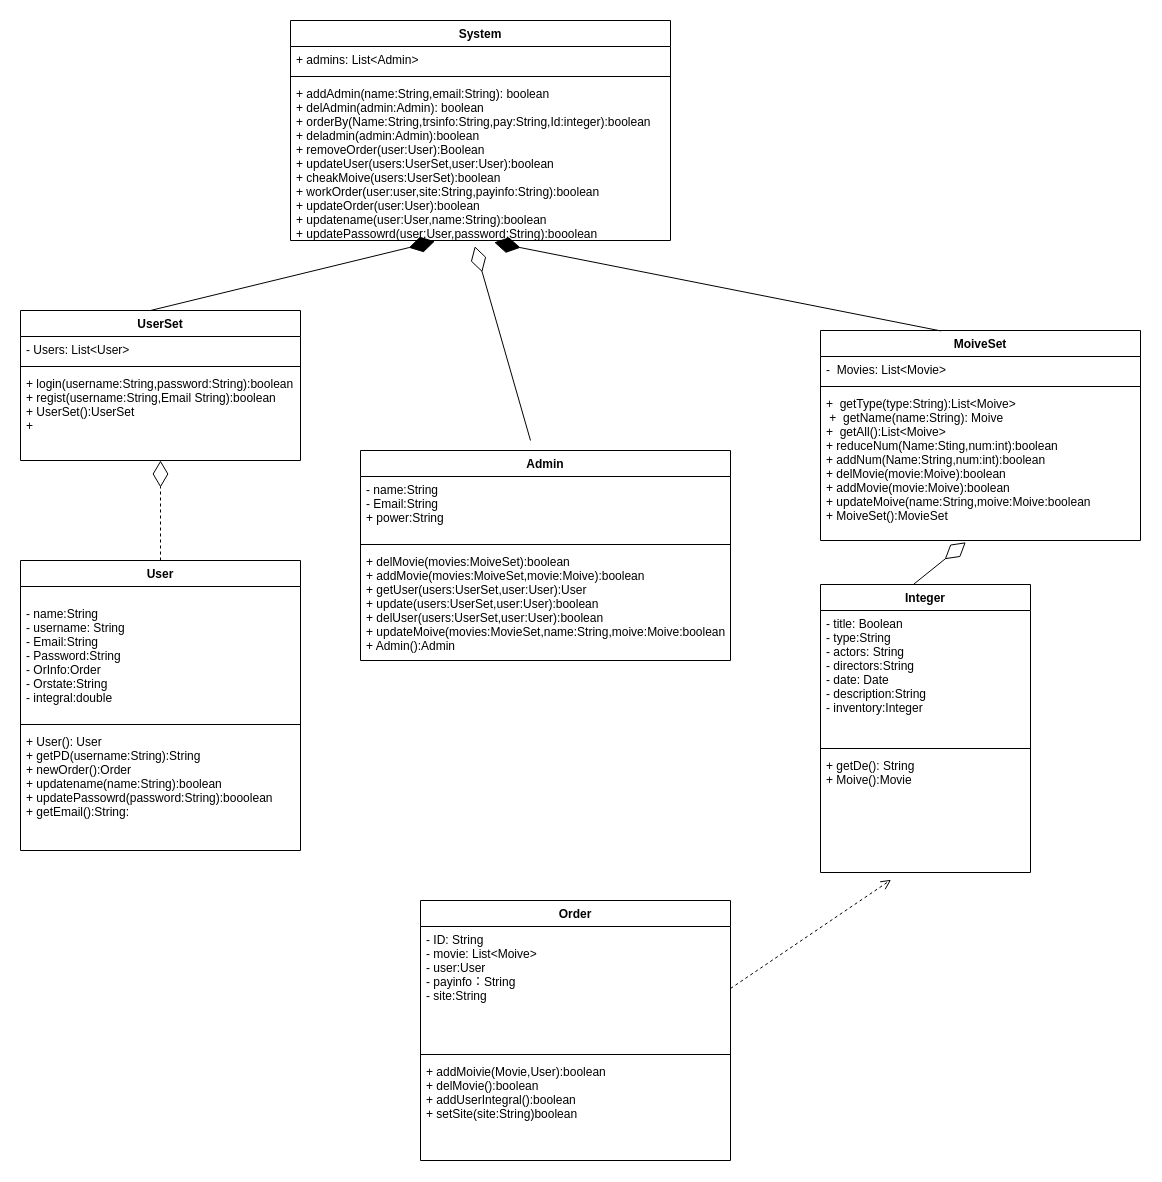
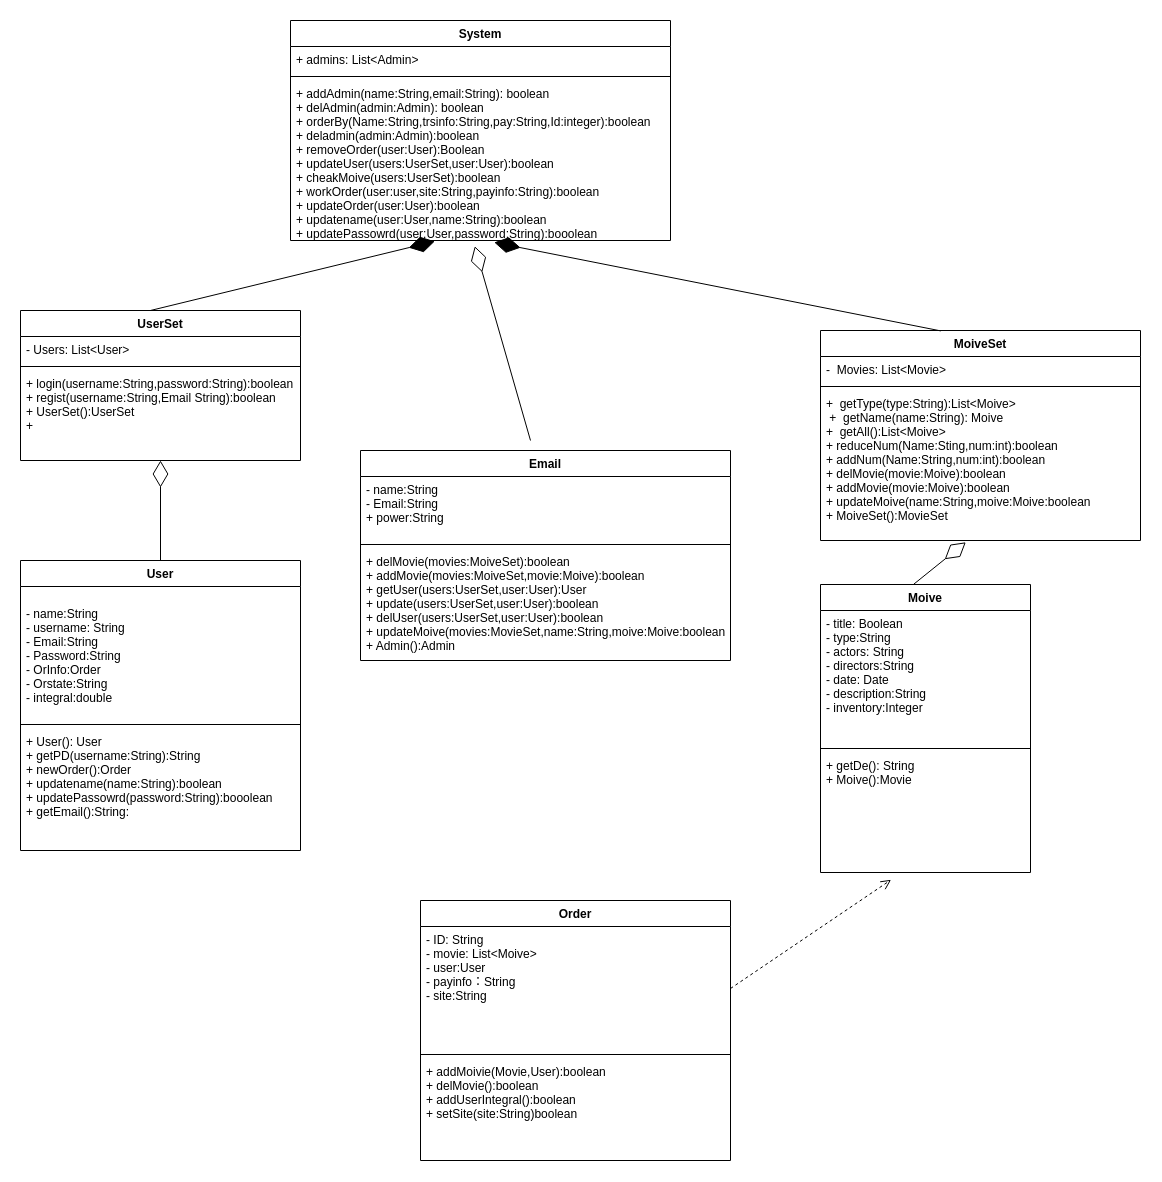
(545, 464) -> (545, 464)
(161, 523) -> (161, 523)
(925, 598) -> (925, 598)
